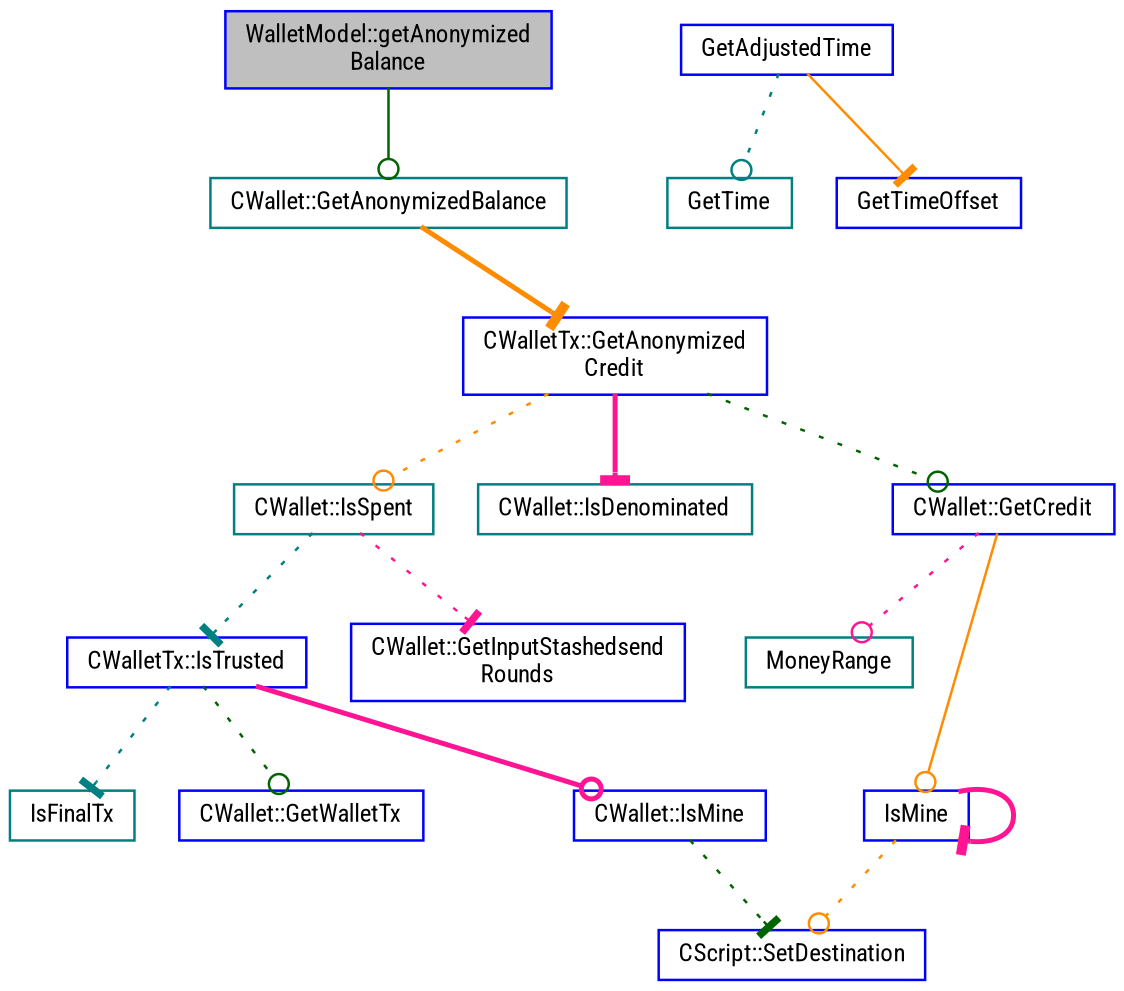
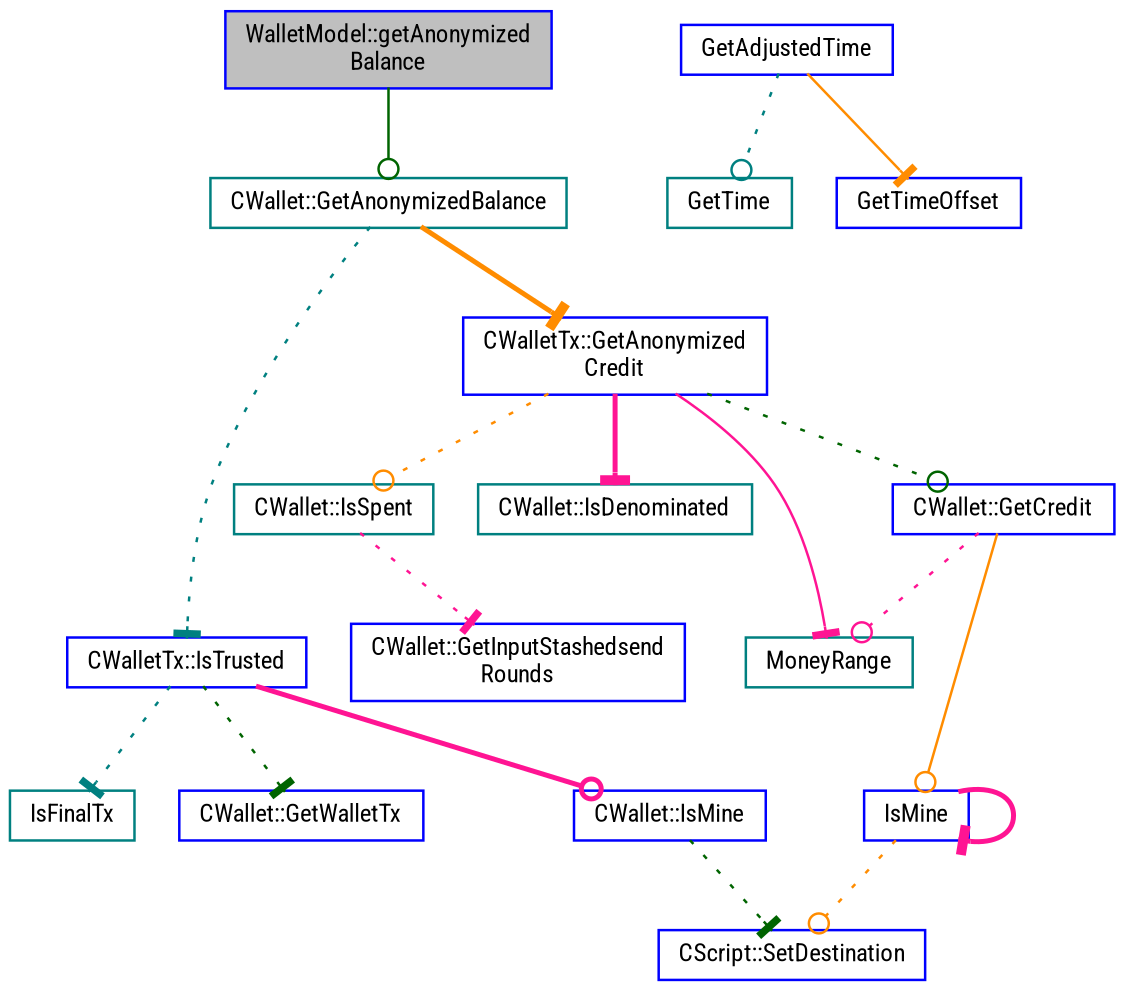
none -> (779, 491)
(265, 581) -> (245, 412)
(238, 731) -> (238, 731)
